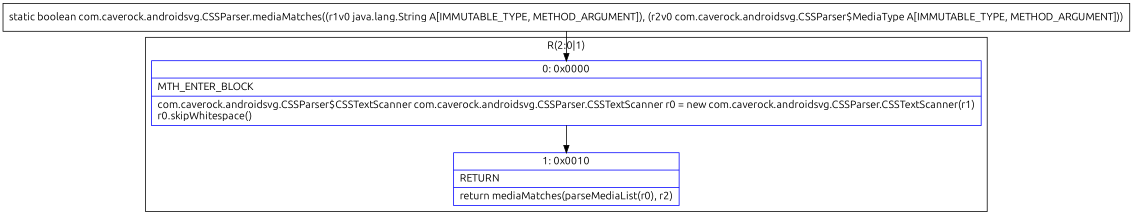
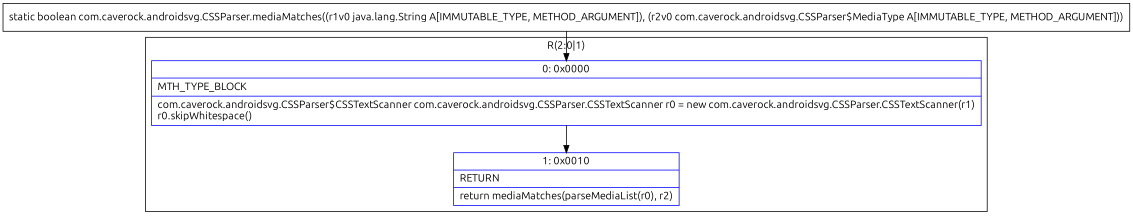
(206, 87) -> (202, 87)
